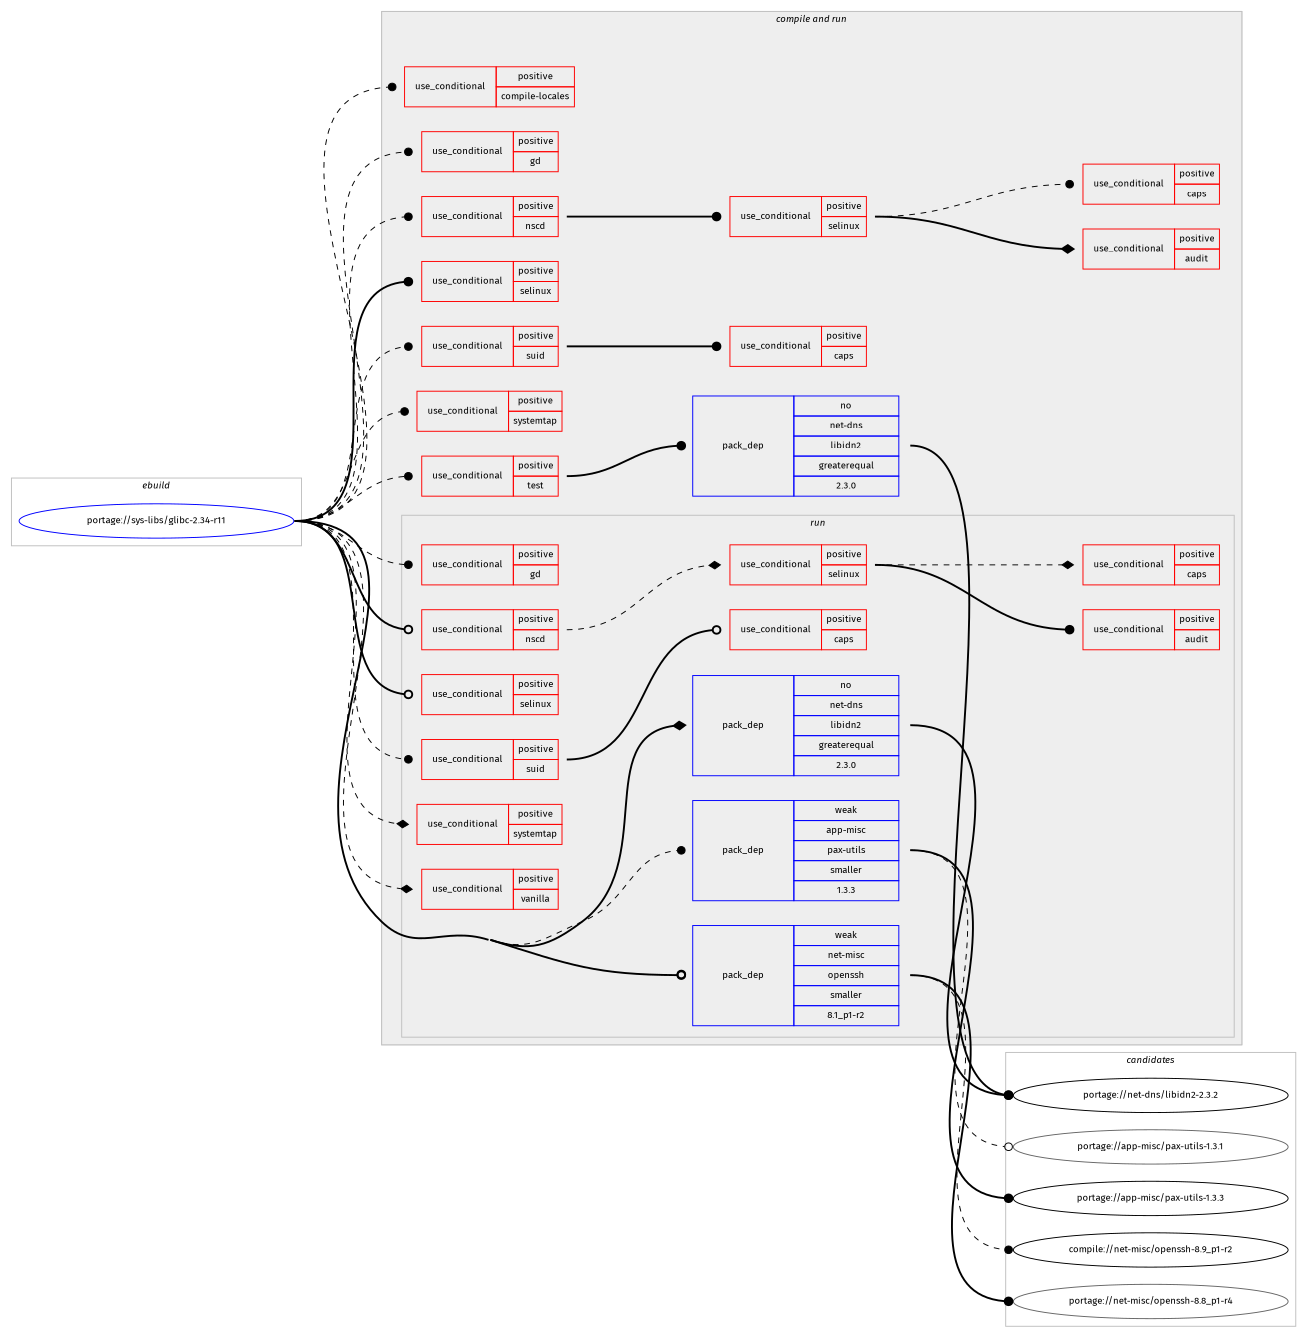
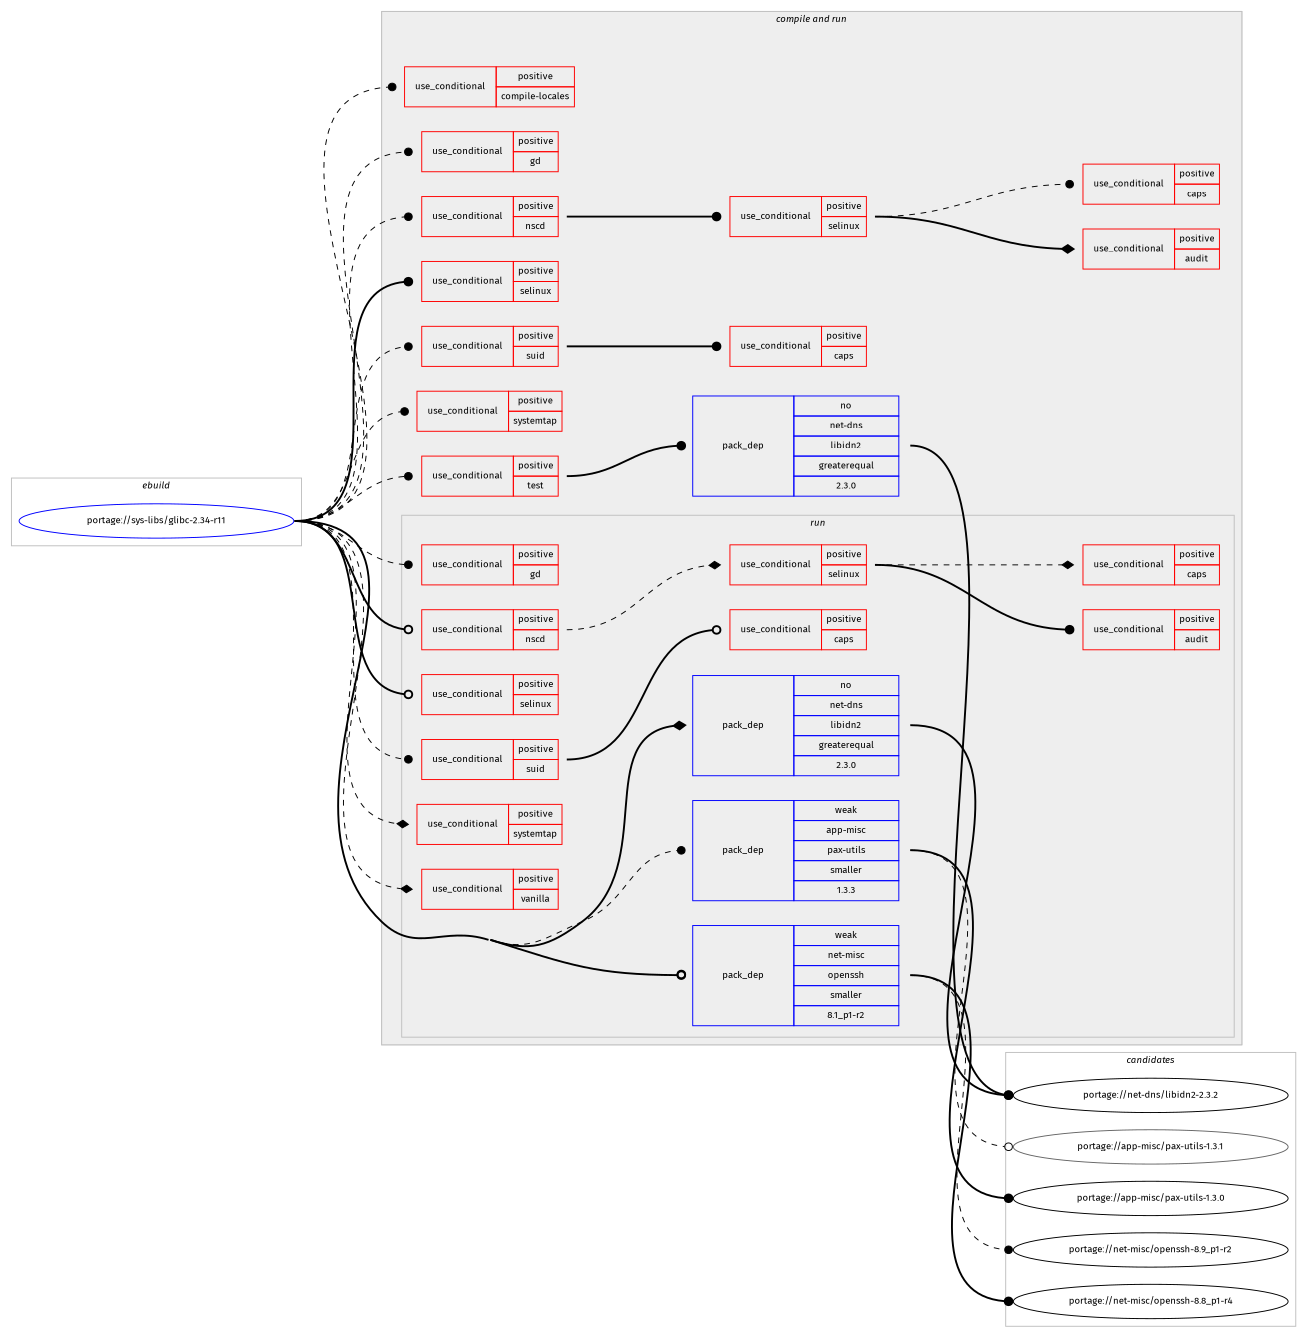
(1151, 1198) -> (1151, 1198)
(1151, 1250) -> (1151, 1250)
(1151, 1301) -> (1151, 1301)
